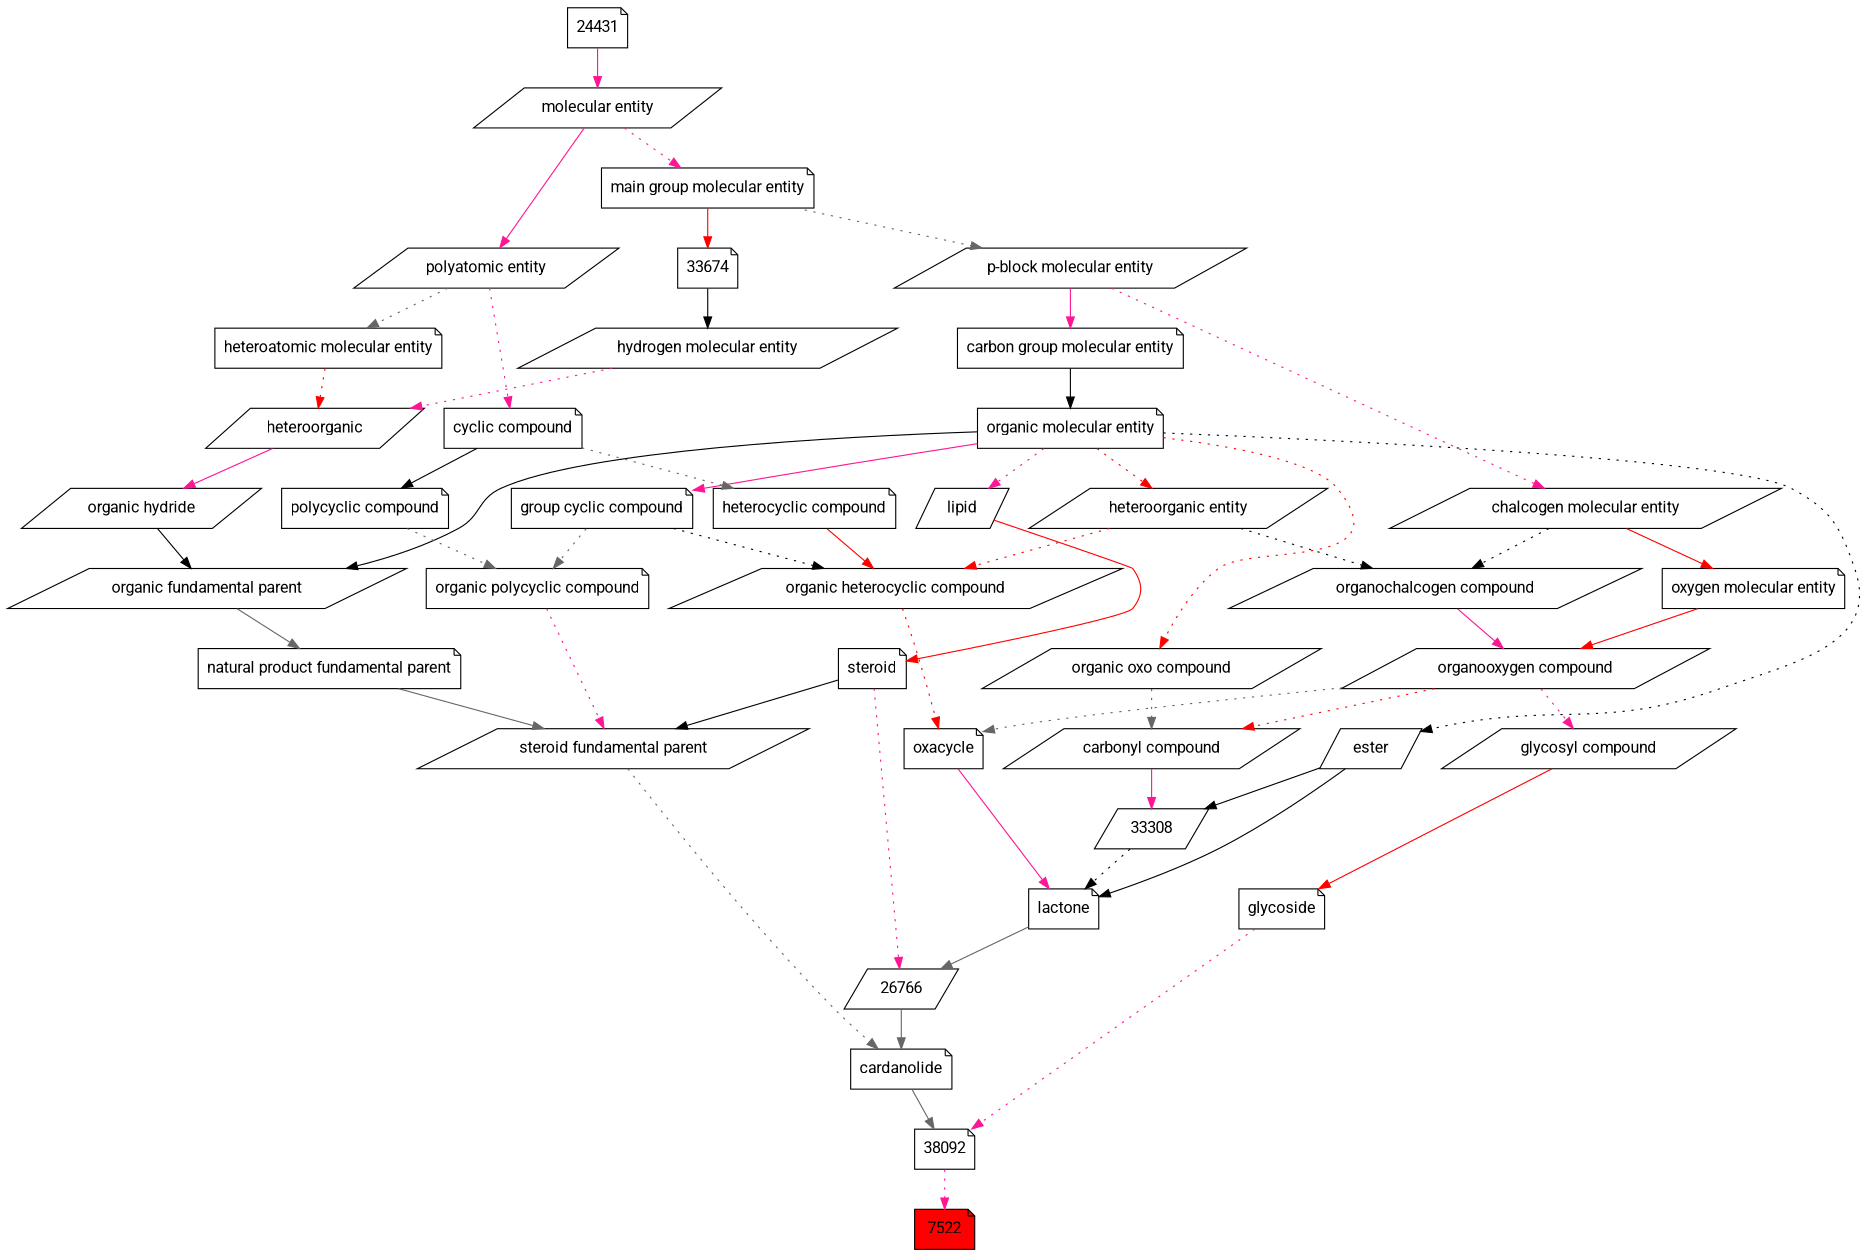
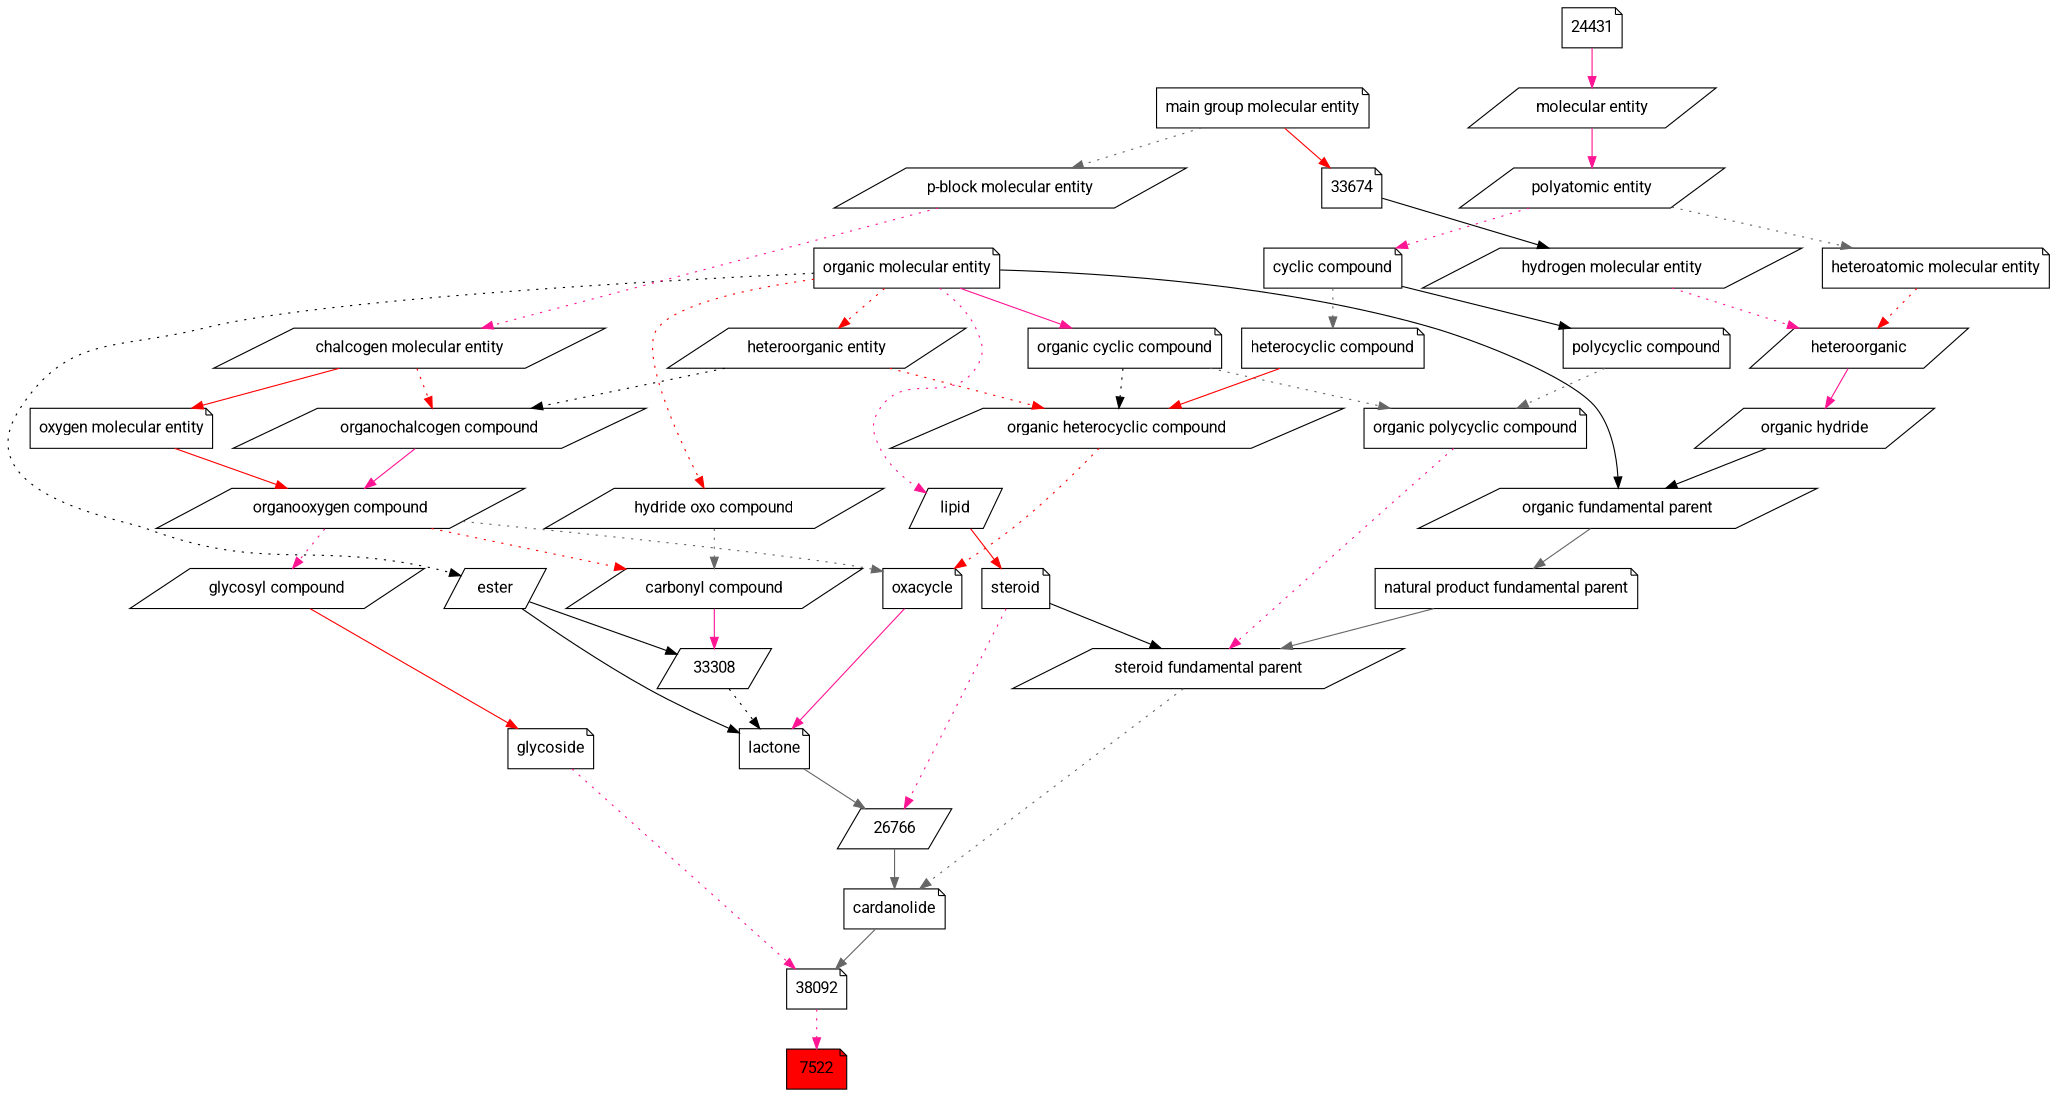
(648, 145) -> none
(1070, 348) -> none
(602, 508) -> (1125, 348)
(1515, 546) -> (423, 383)
(1152, 669) -> (714, 508)
